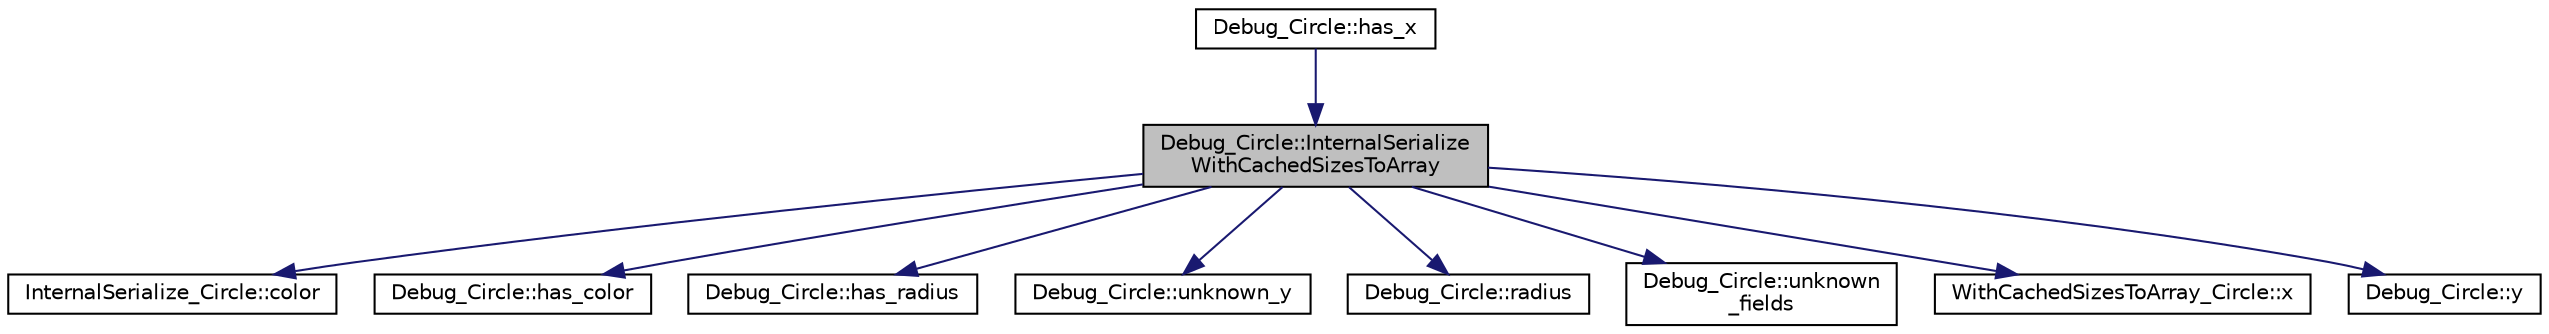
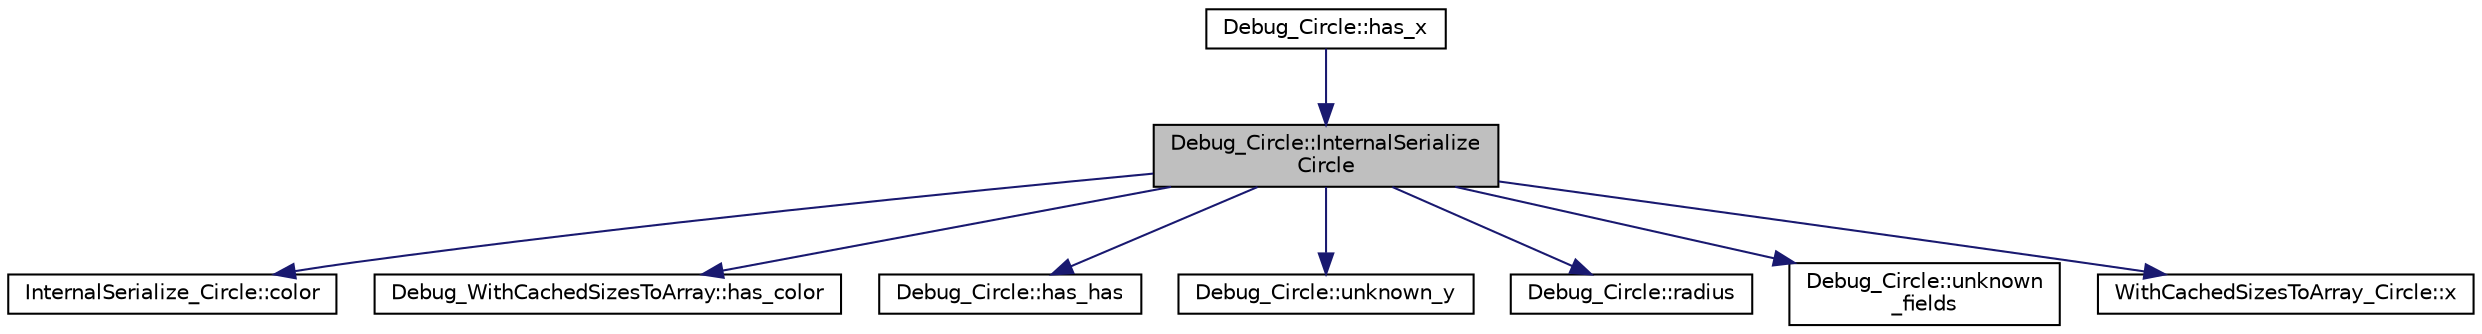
(1316, 156) -> (1326, 156)
(513, 294) -> (608, 294)
(833, 294) -> (1010, 294)
(2445, 294) -> none
